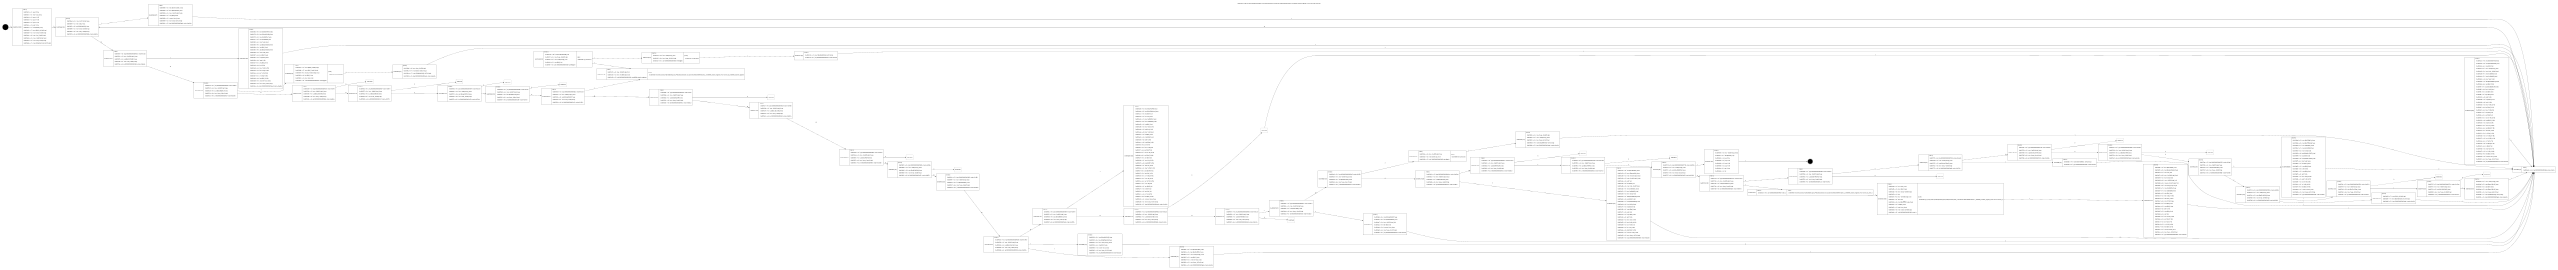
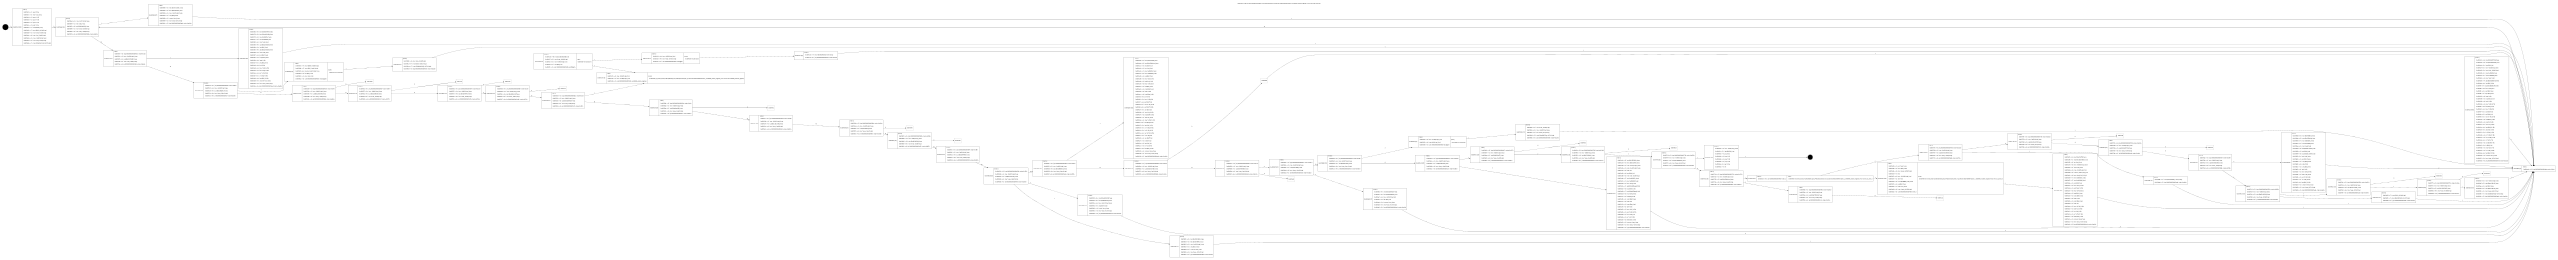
(1875, 169) -> (1869, 164)
